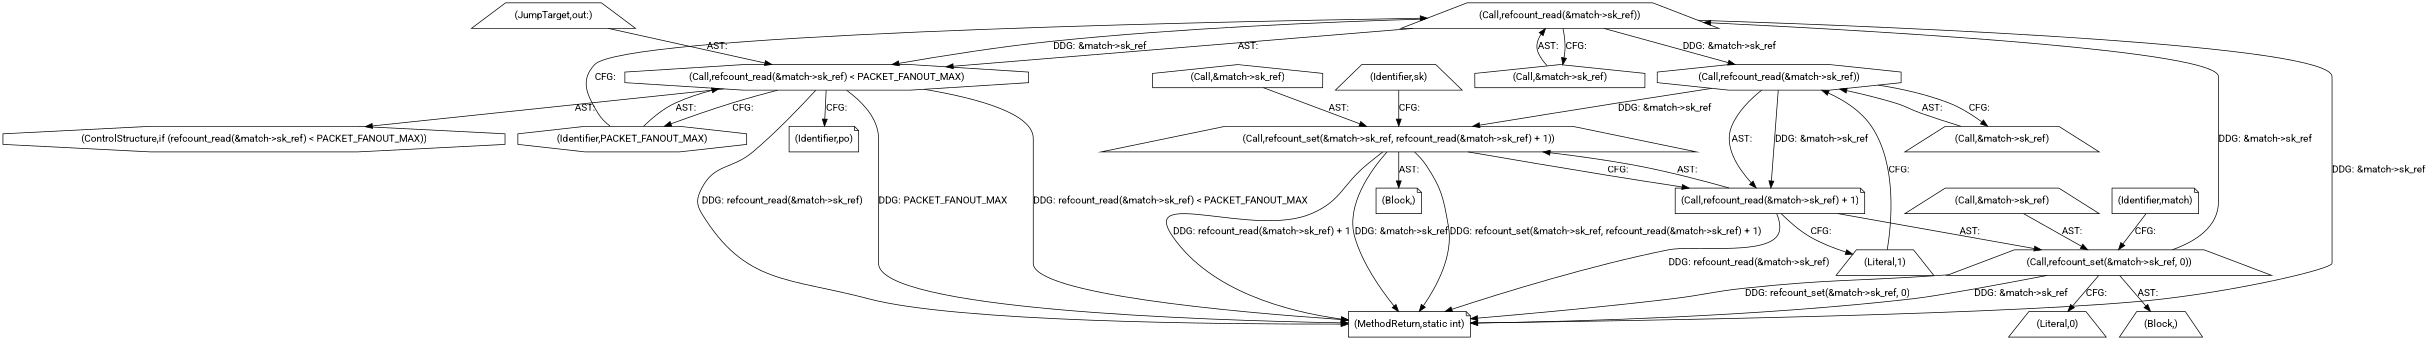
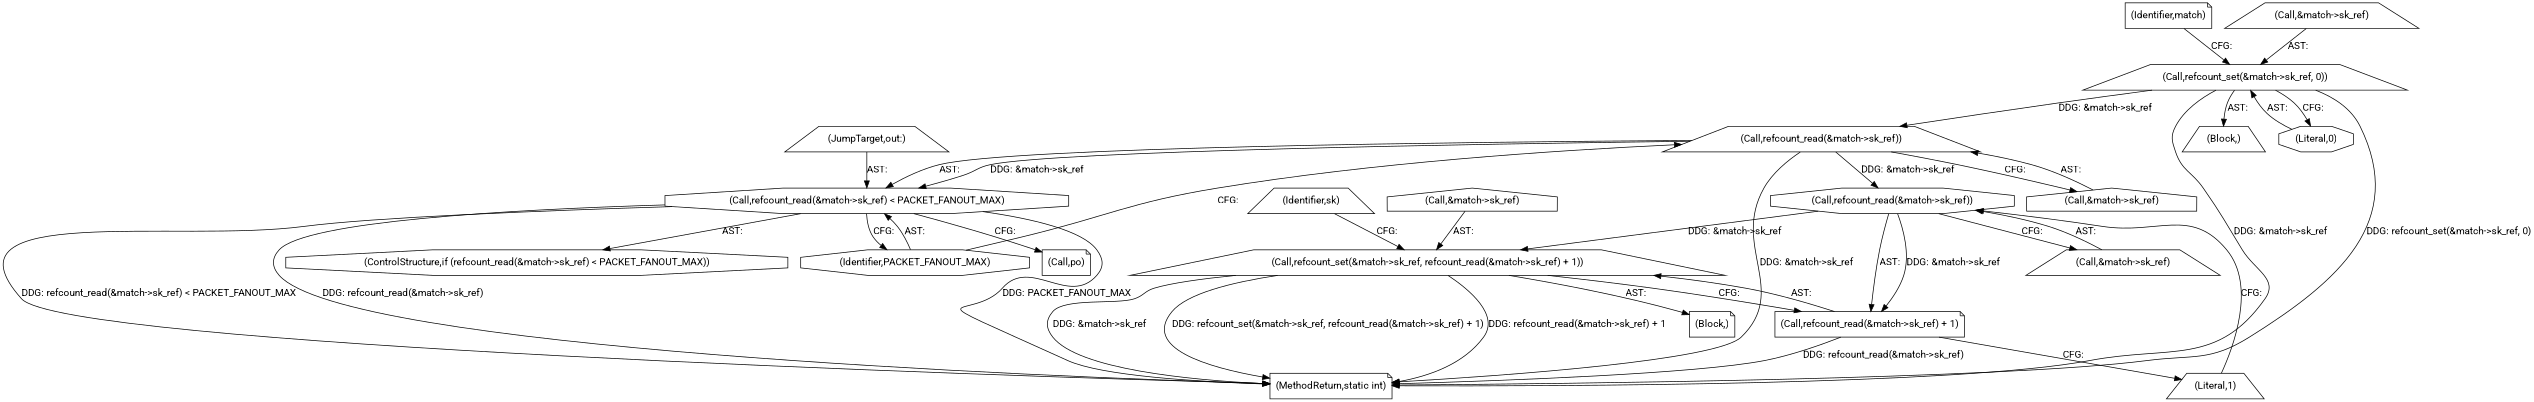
(824, 139) -> (1066, 263)
(1936, 231) -> (2270, 116)
(2057, 324) -> (2316, 139)
